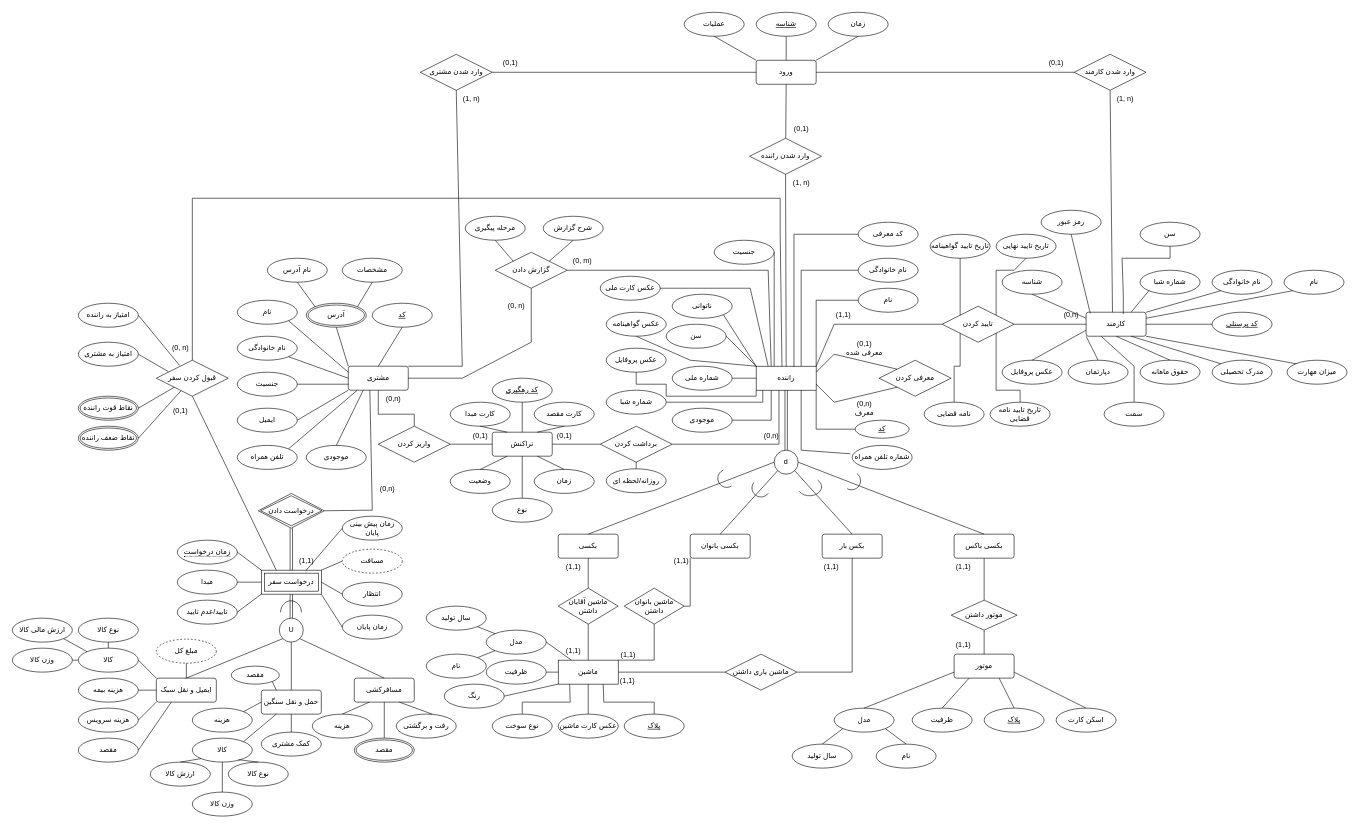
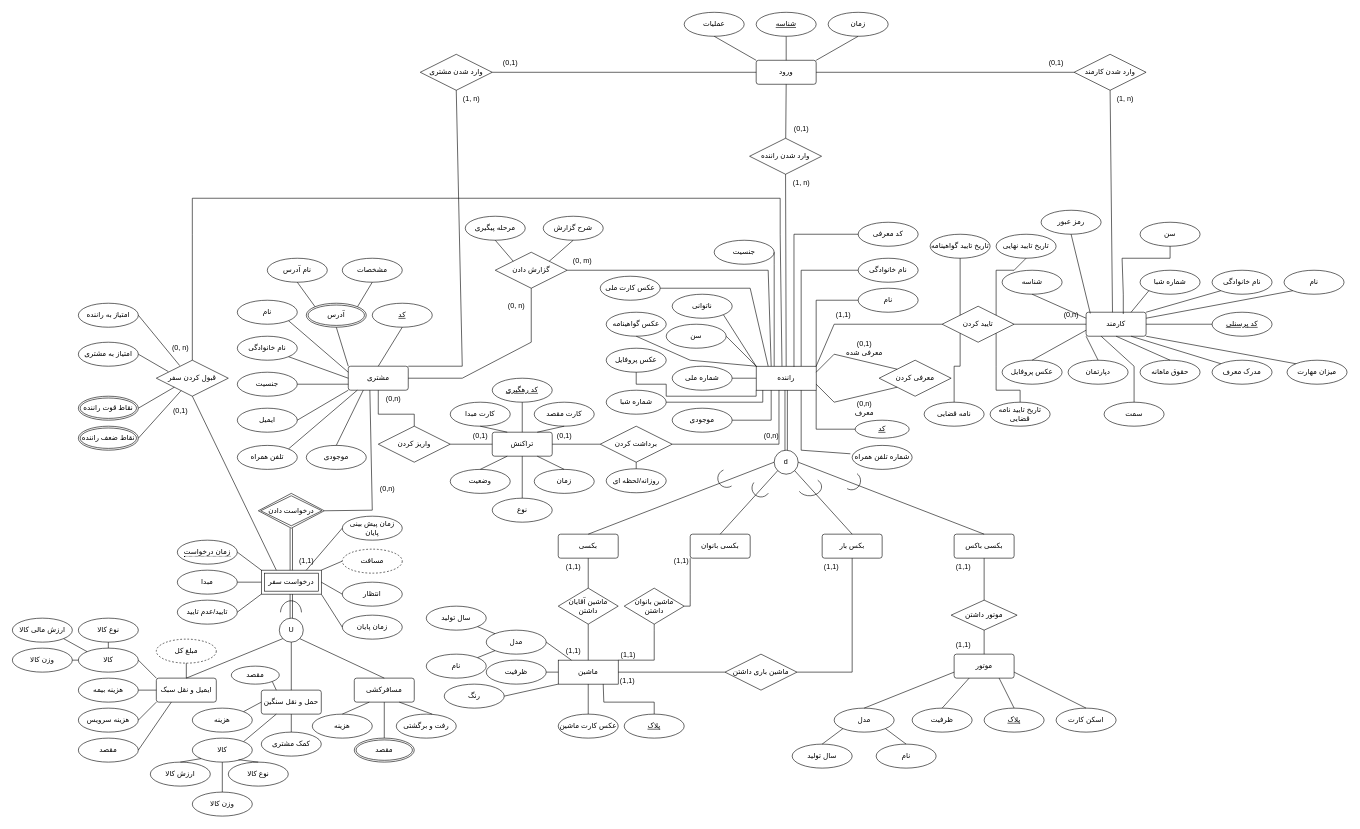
(1242, 372) -> (1242, 372)
(549, 702) -> none
(522, 726) -> none
